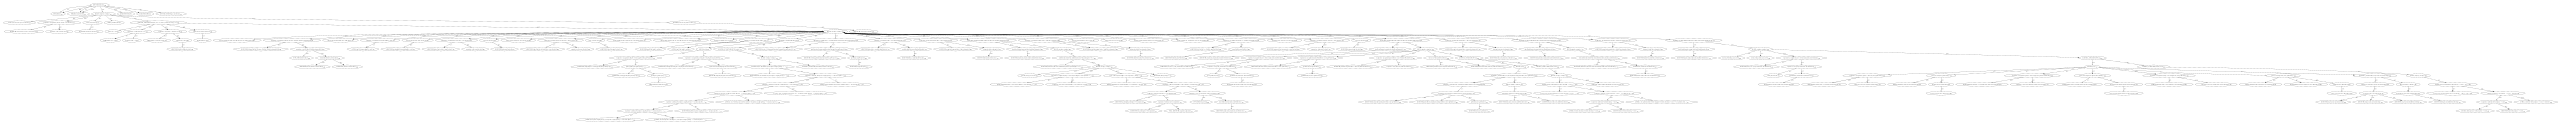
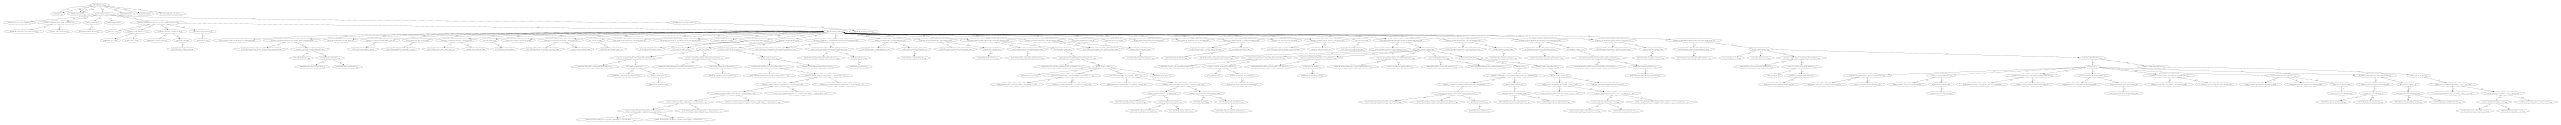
(2390, 98) -> (2408, 97)
